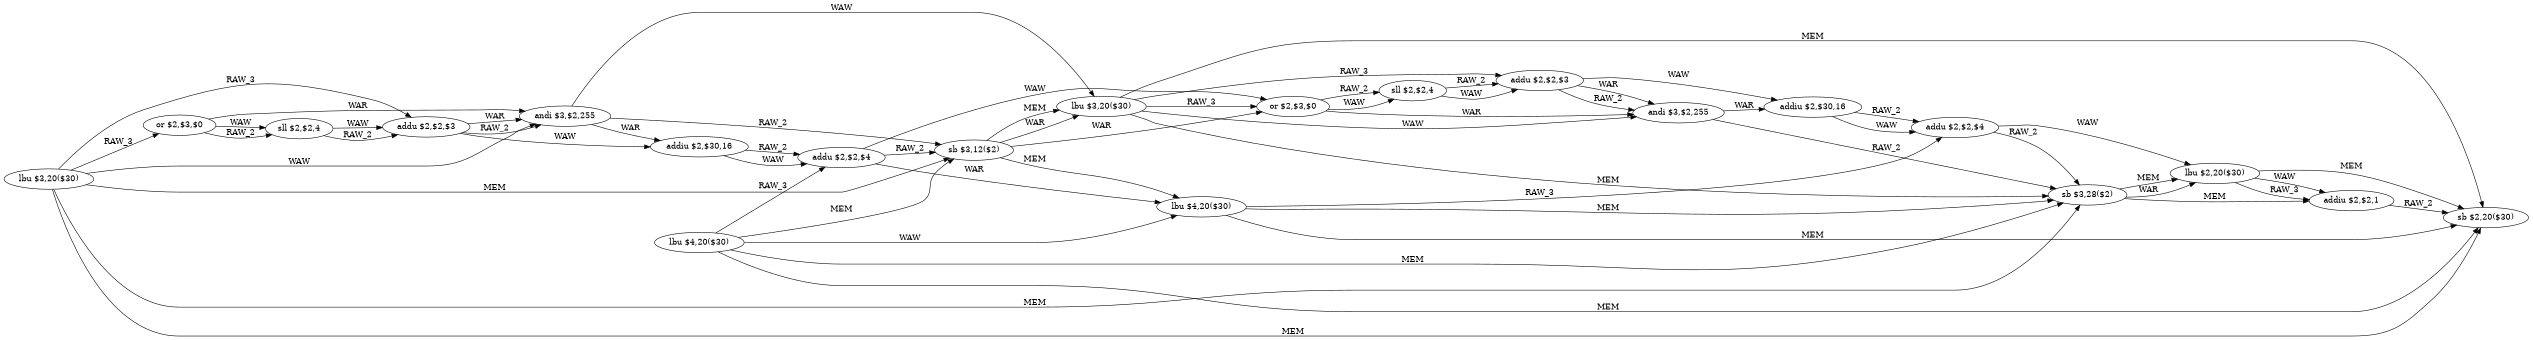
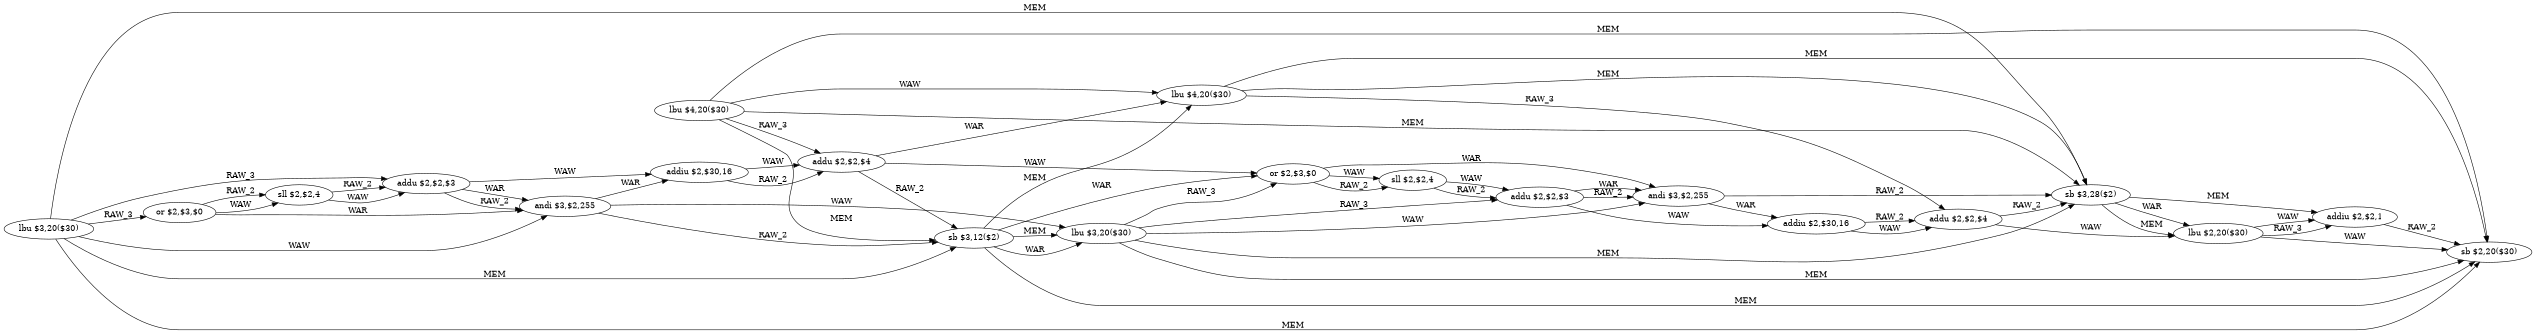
(2351, 166) -> (2355, 237)
none -> (1723, 305)
